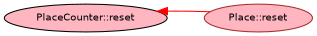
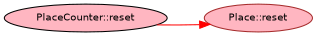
(189, 11) -> (178, 25)
